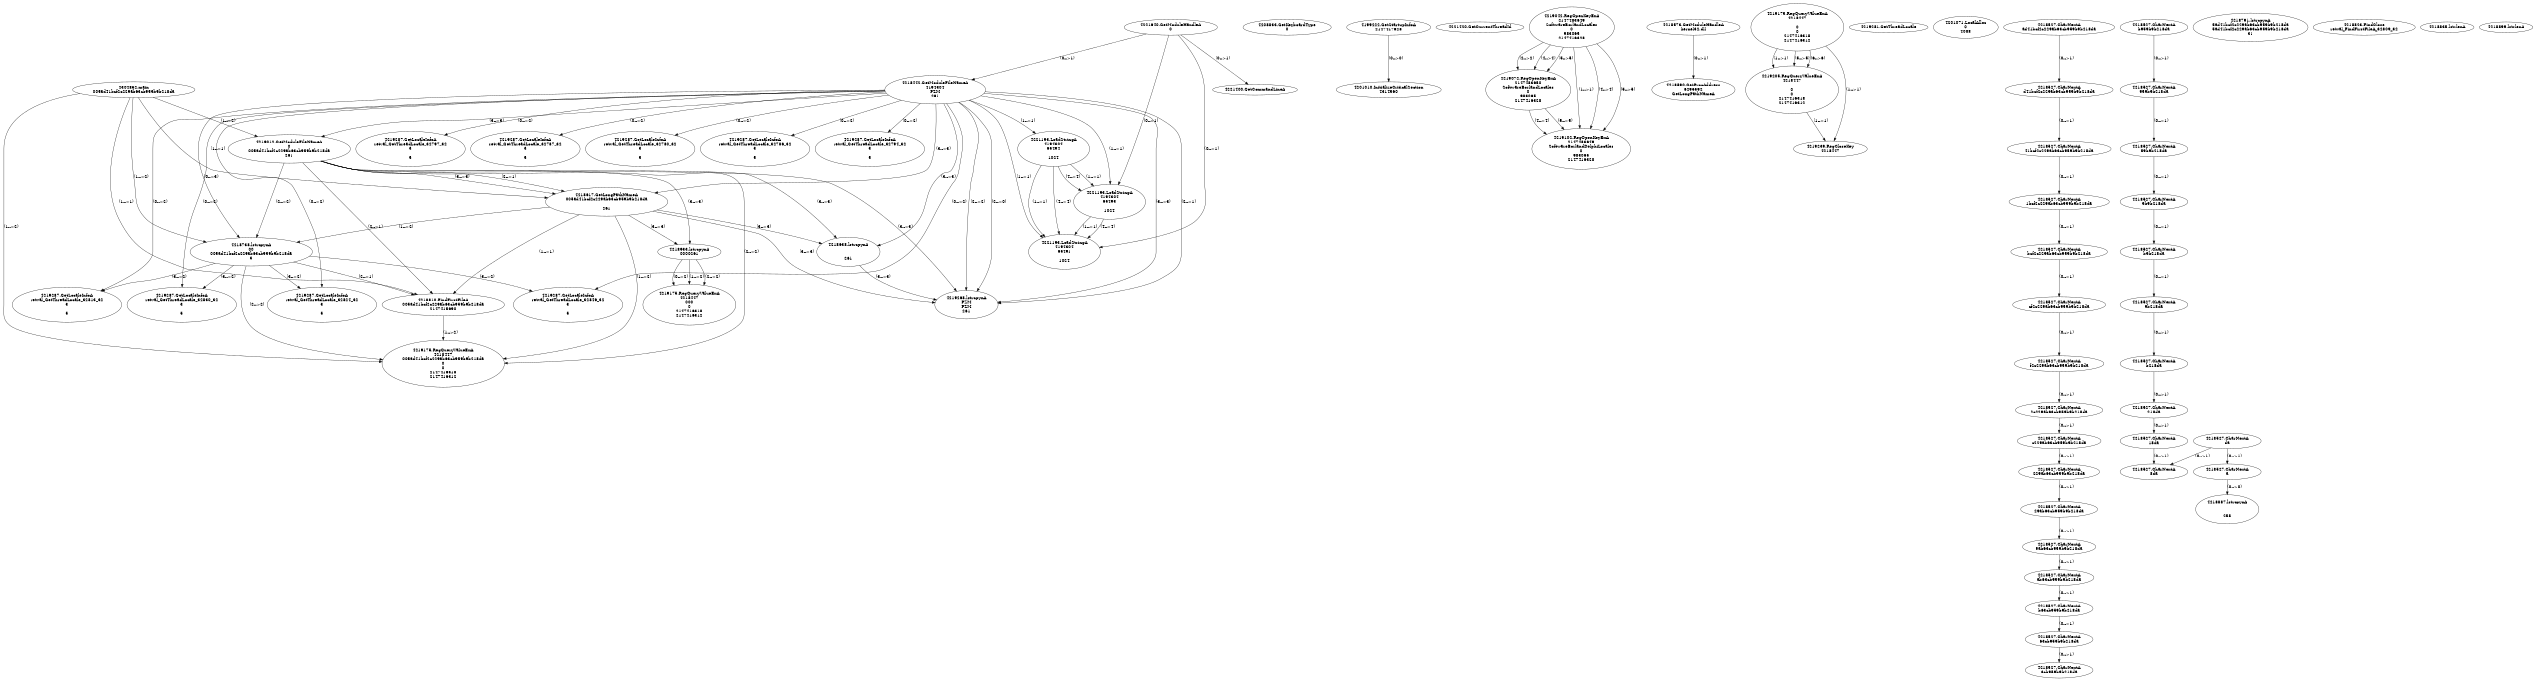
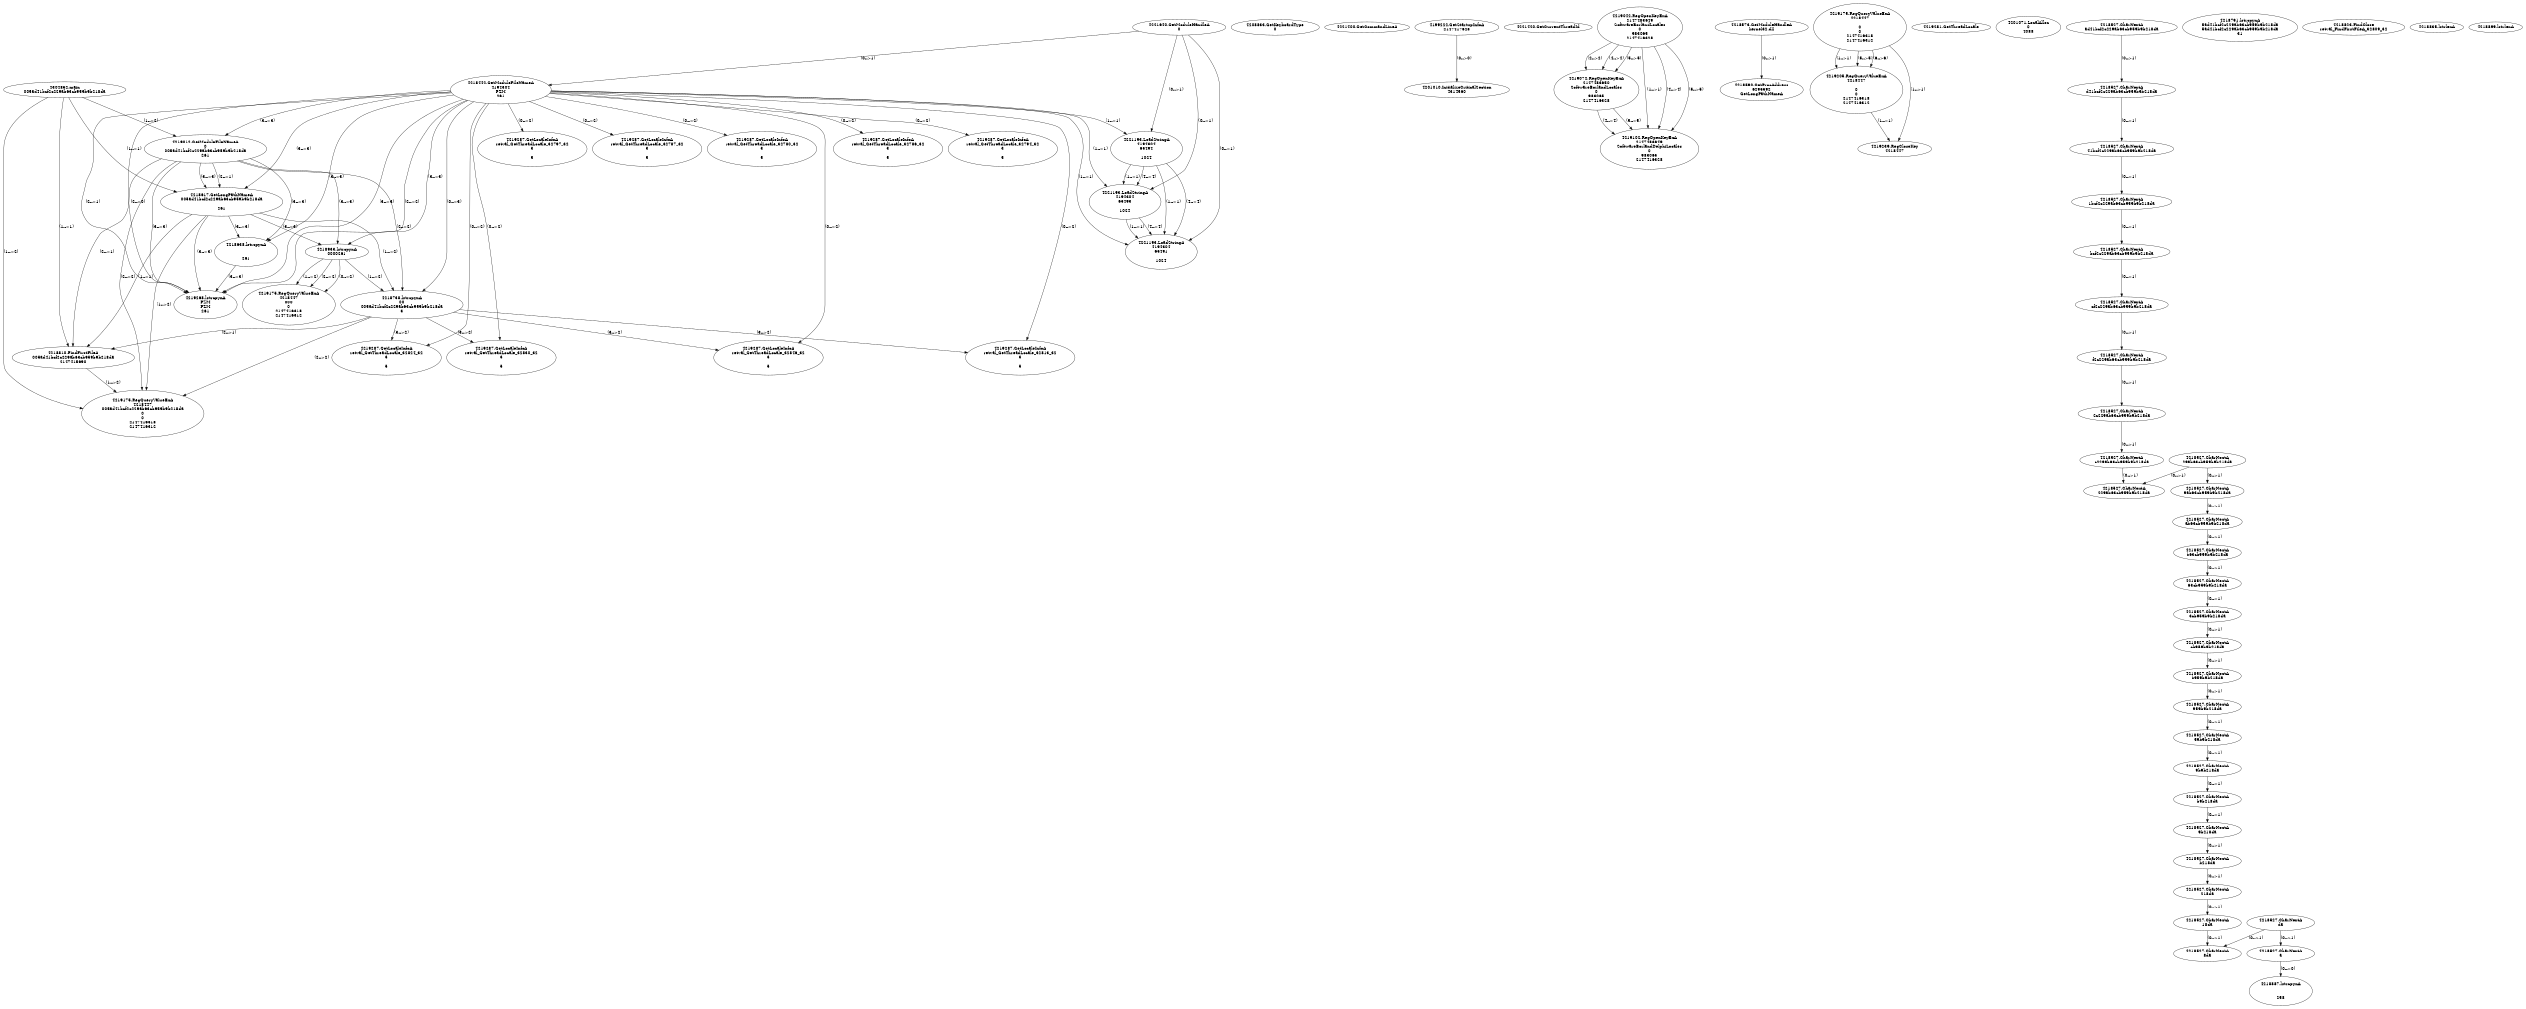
(1213, 59) -> (1165, 82)
(135, 191) -> (363, 275)
none -> (427, 191)
(2059, 489) -> (2167, 475)
none -> (2207, 645)
